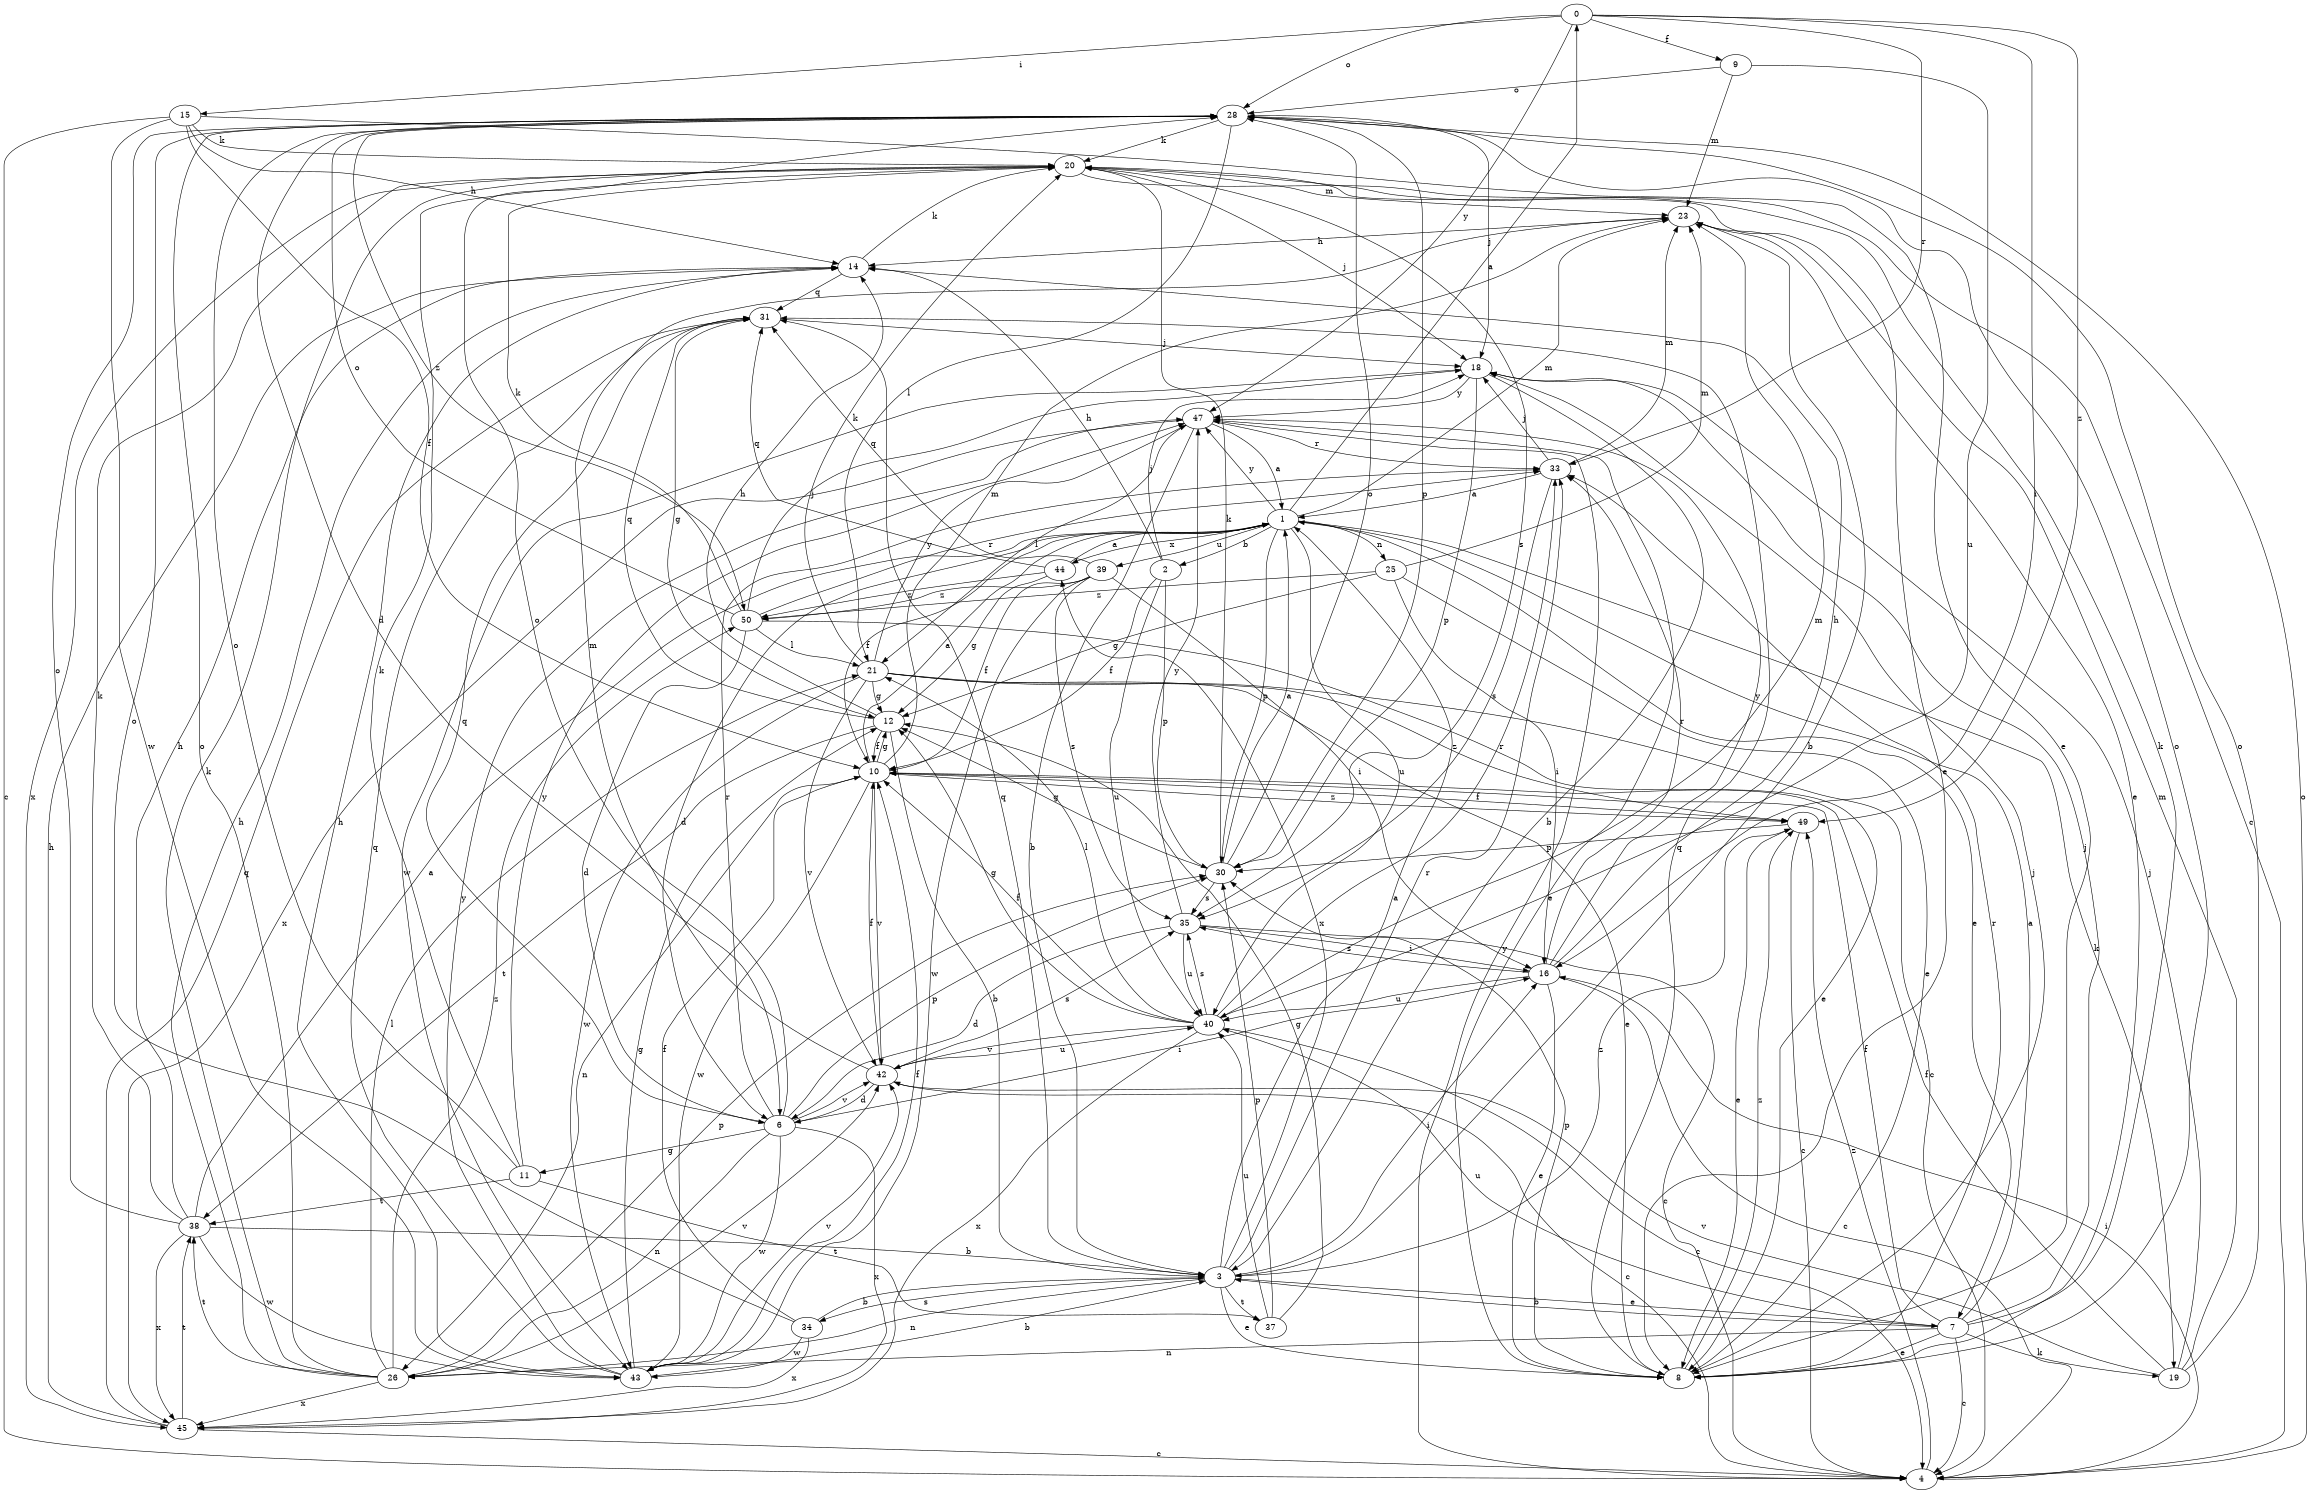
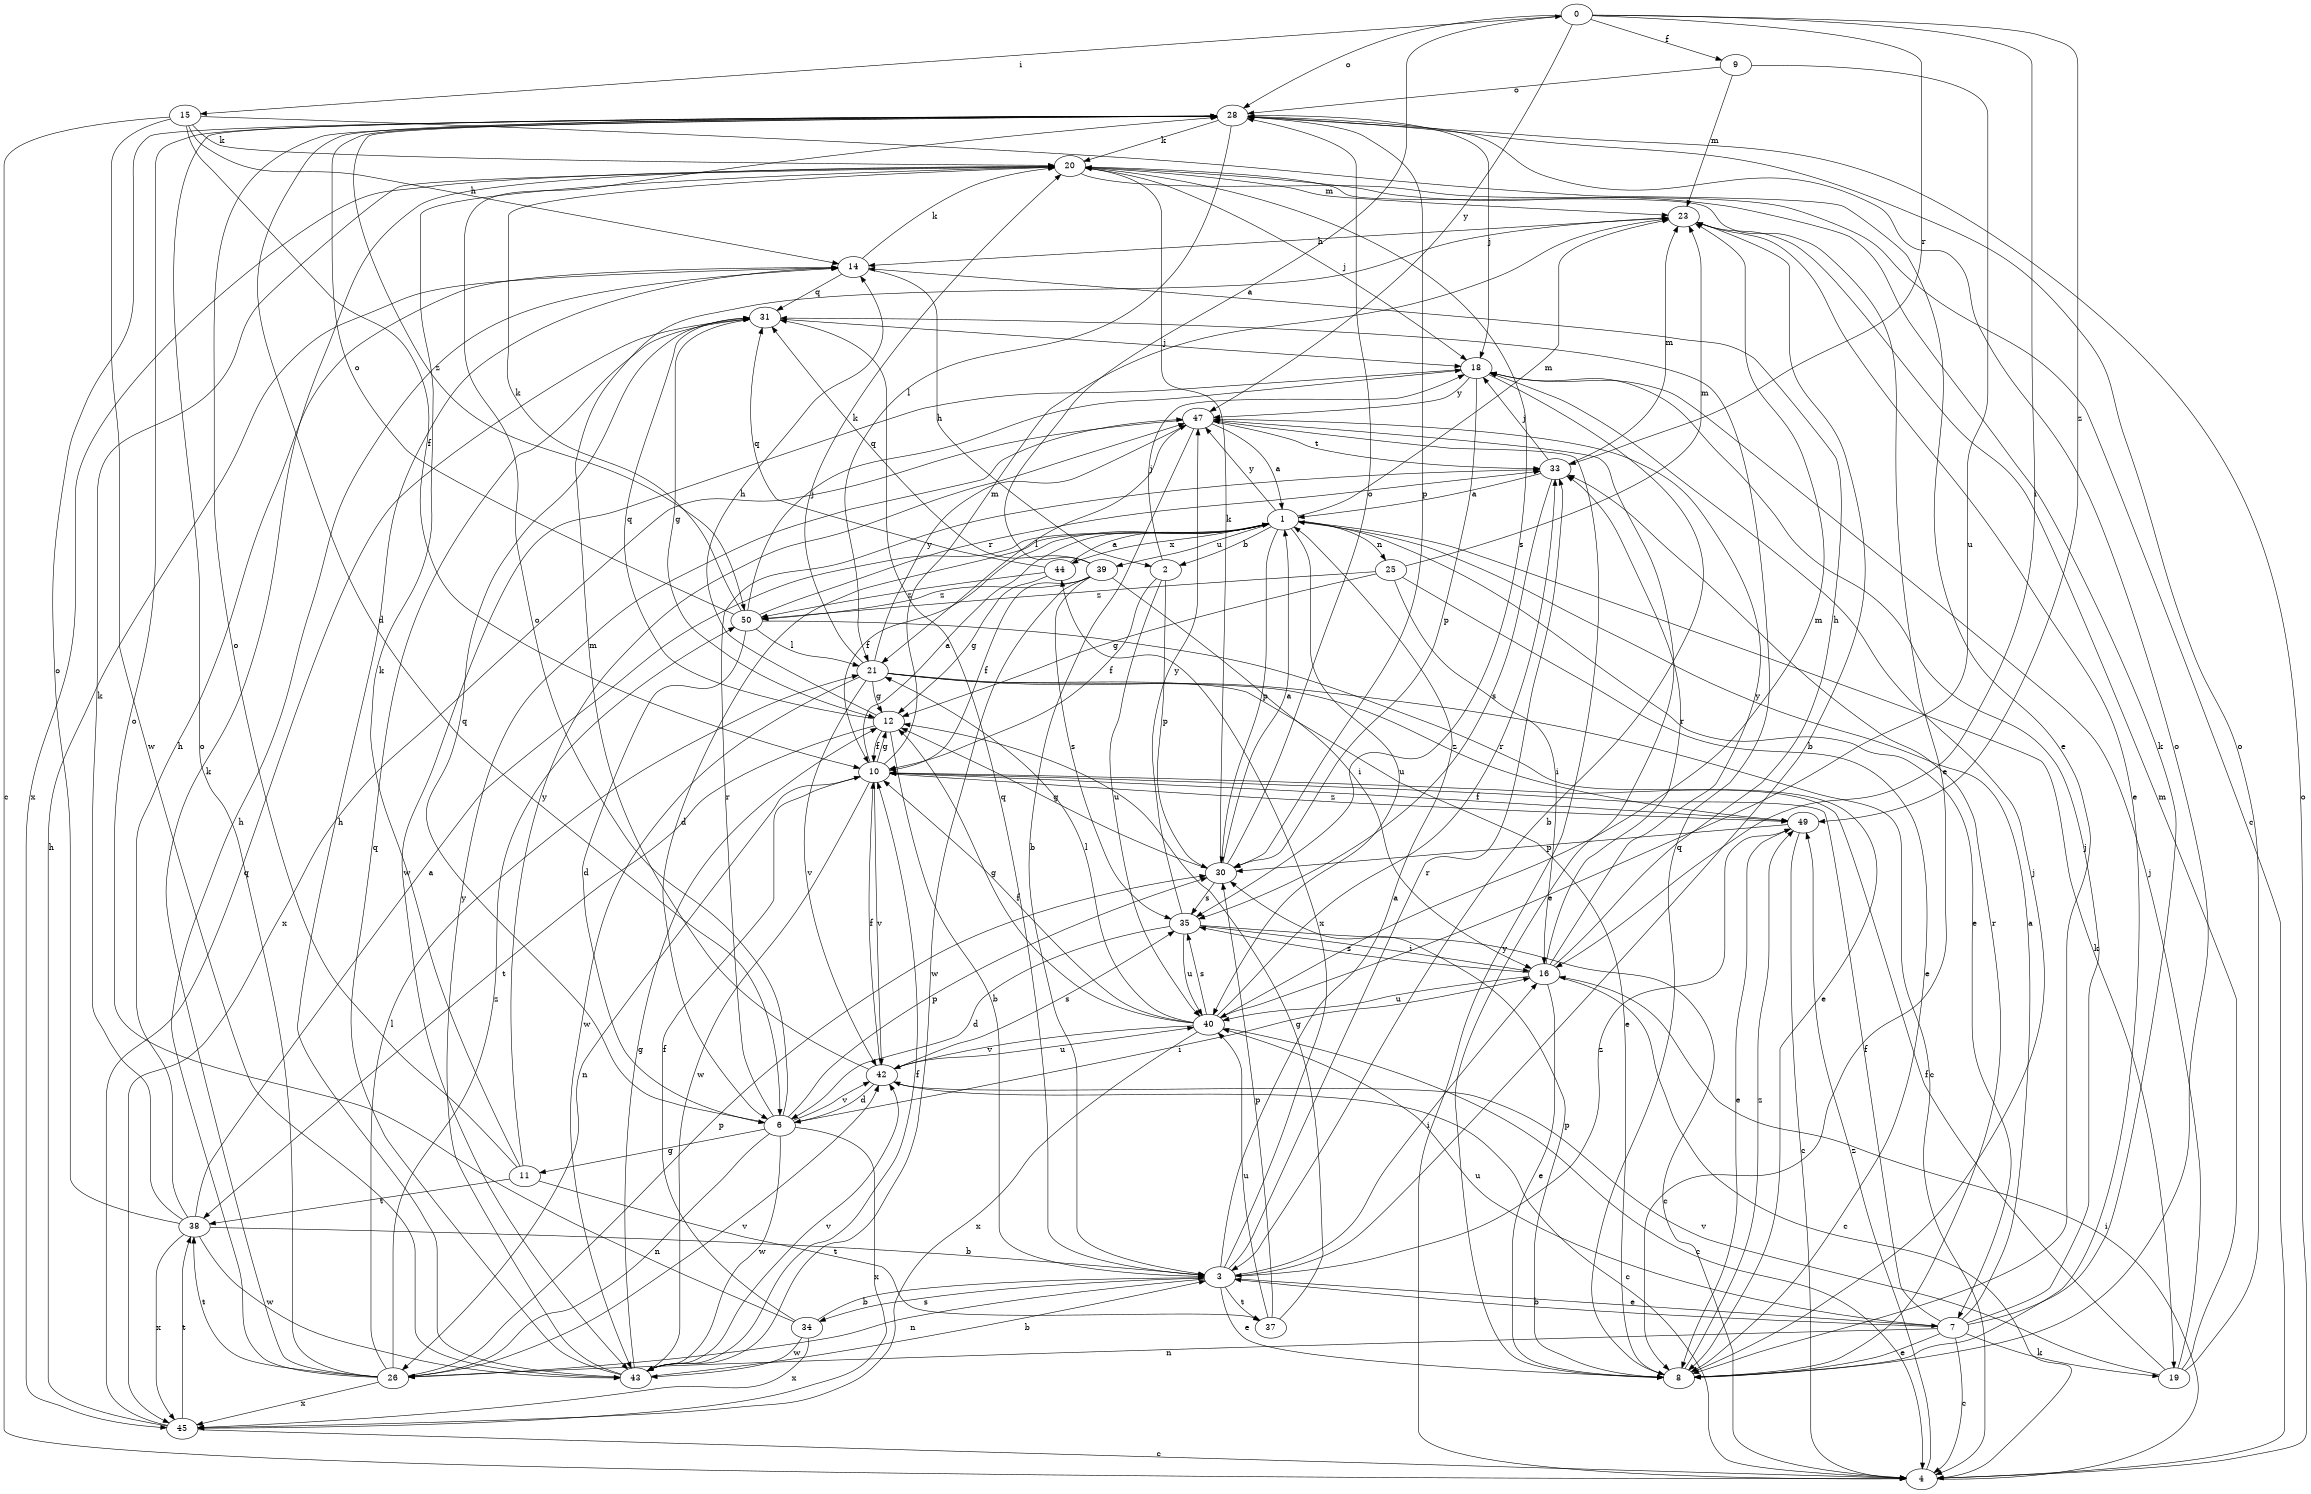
(1468, 283) -> (1271, 274)
(1048, 381) -> (949, 438)
(1317, 444) -> (1317, 444)
